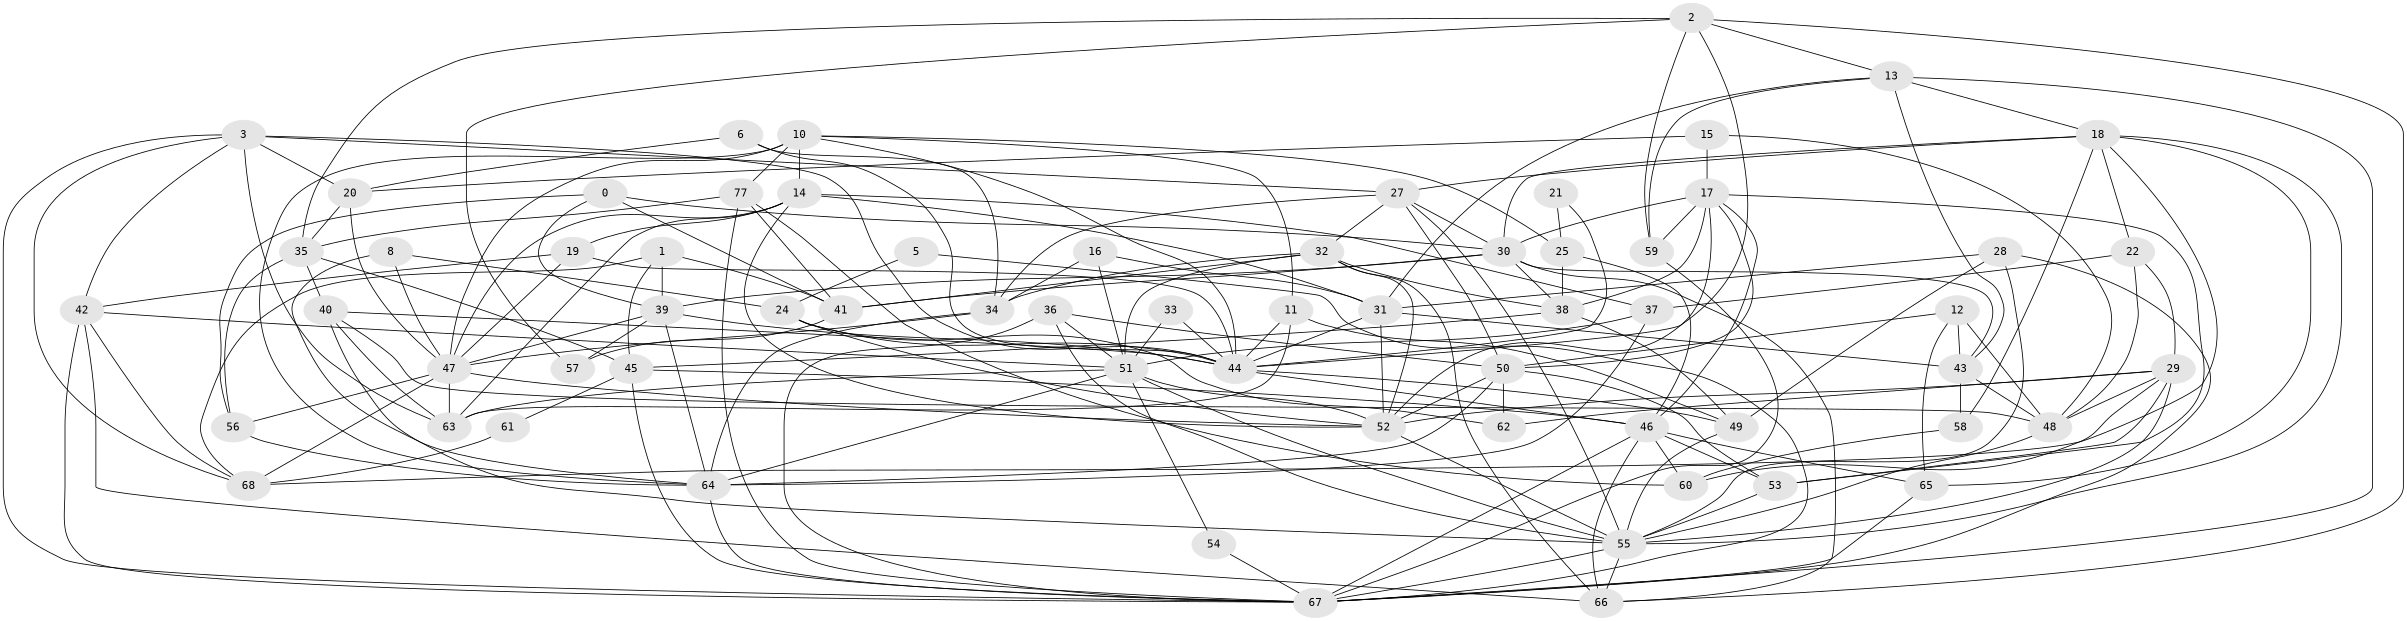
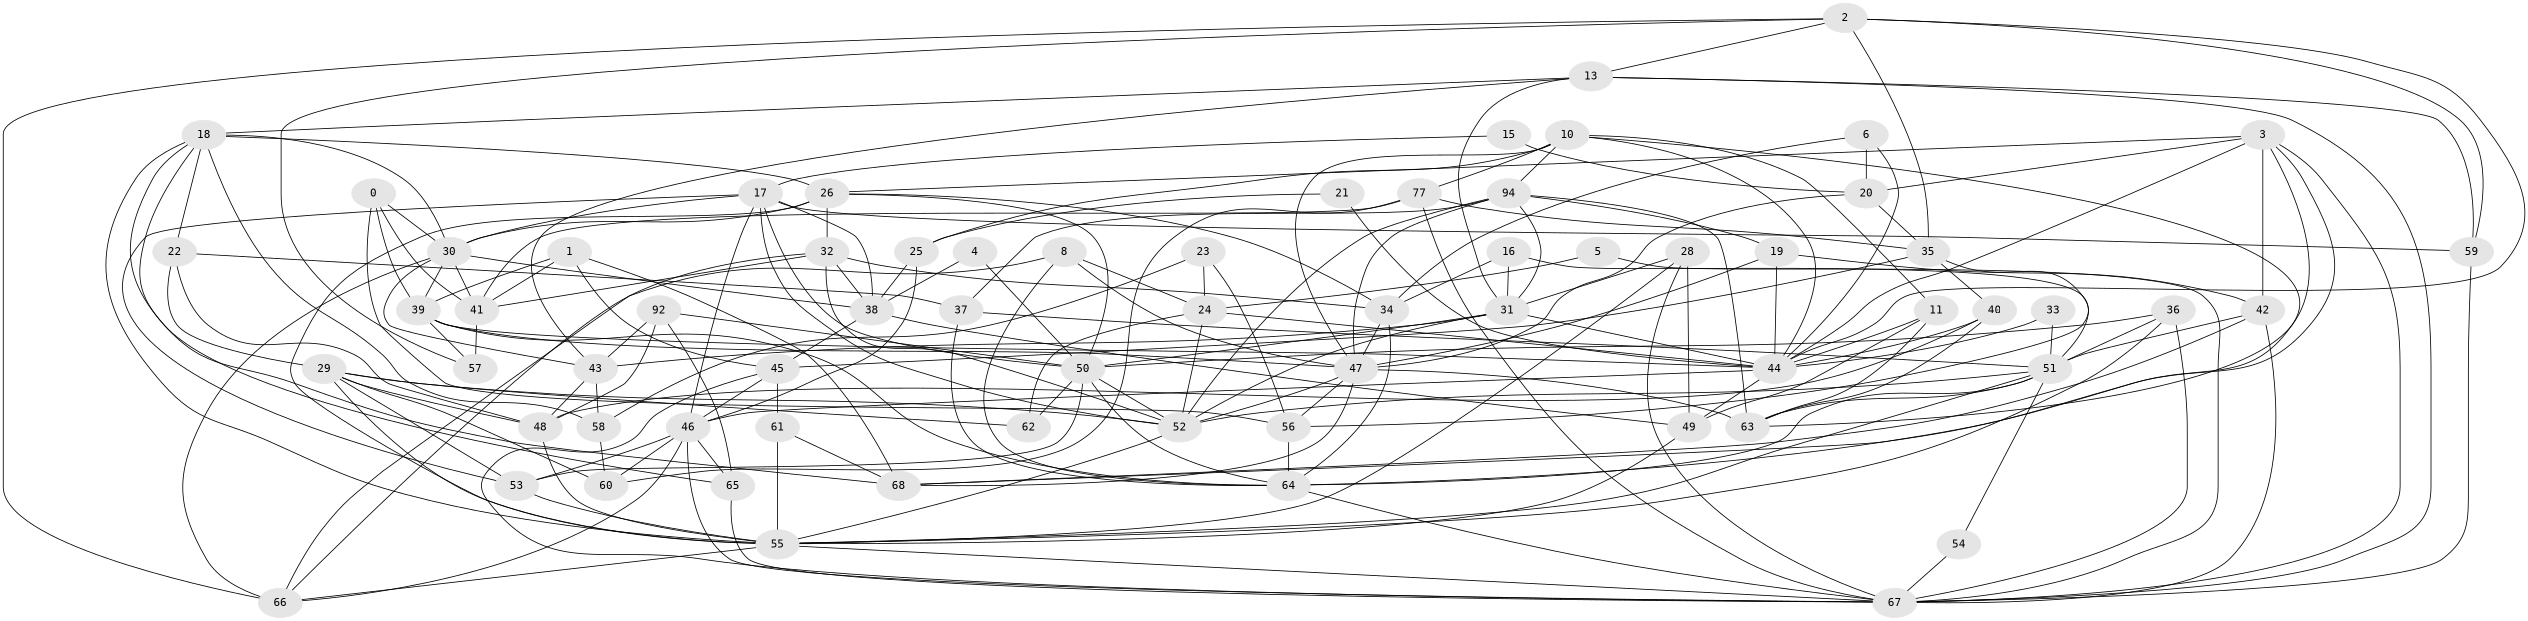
(800, 193) -> (1509, 193)
(1398, 193) -> (827, 193)
(2001, 196) -> none
none -> (975, 252)
none -> (1203, 252)
(1151, 289) -> none
(1957, 310) -> (659, 310)
none -> (1295, 341)
(931, 516) -> (778, 486)
(756, 546) -> (761, 269)
